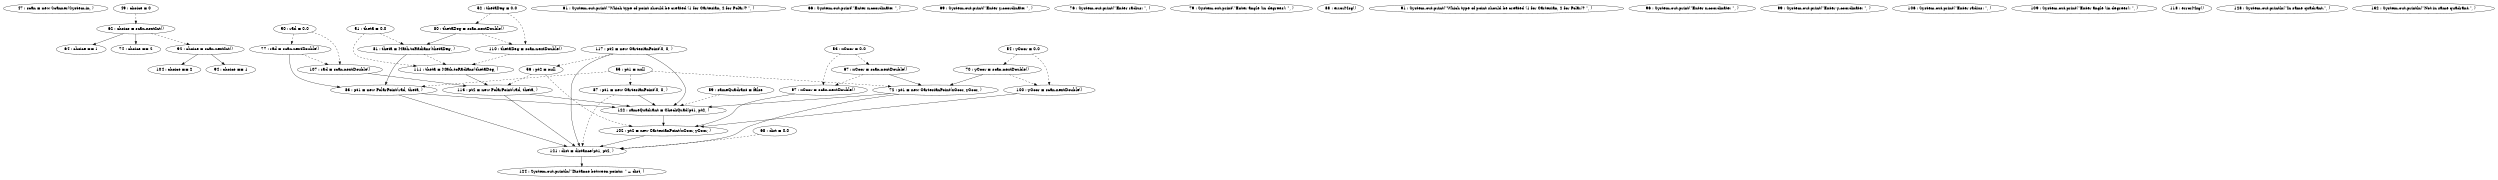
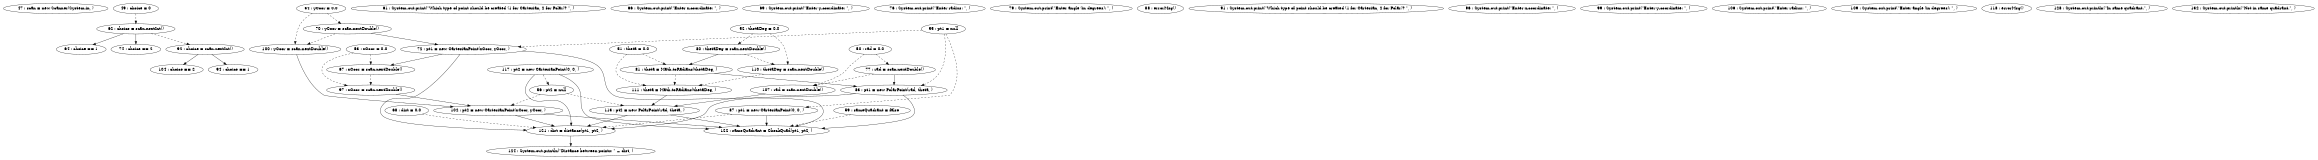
(904, 79) -> (418, 59)
(663, 119) -> (631, 121)
